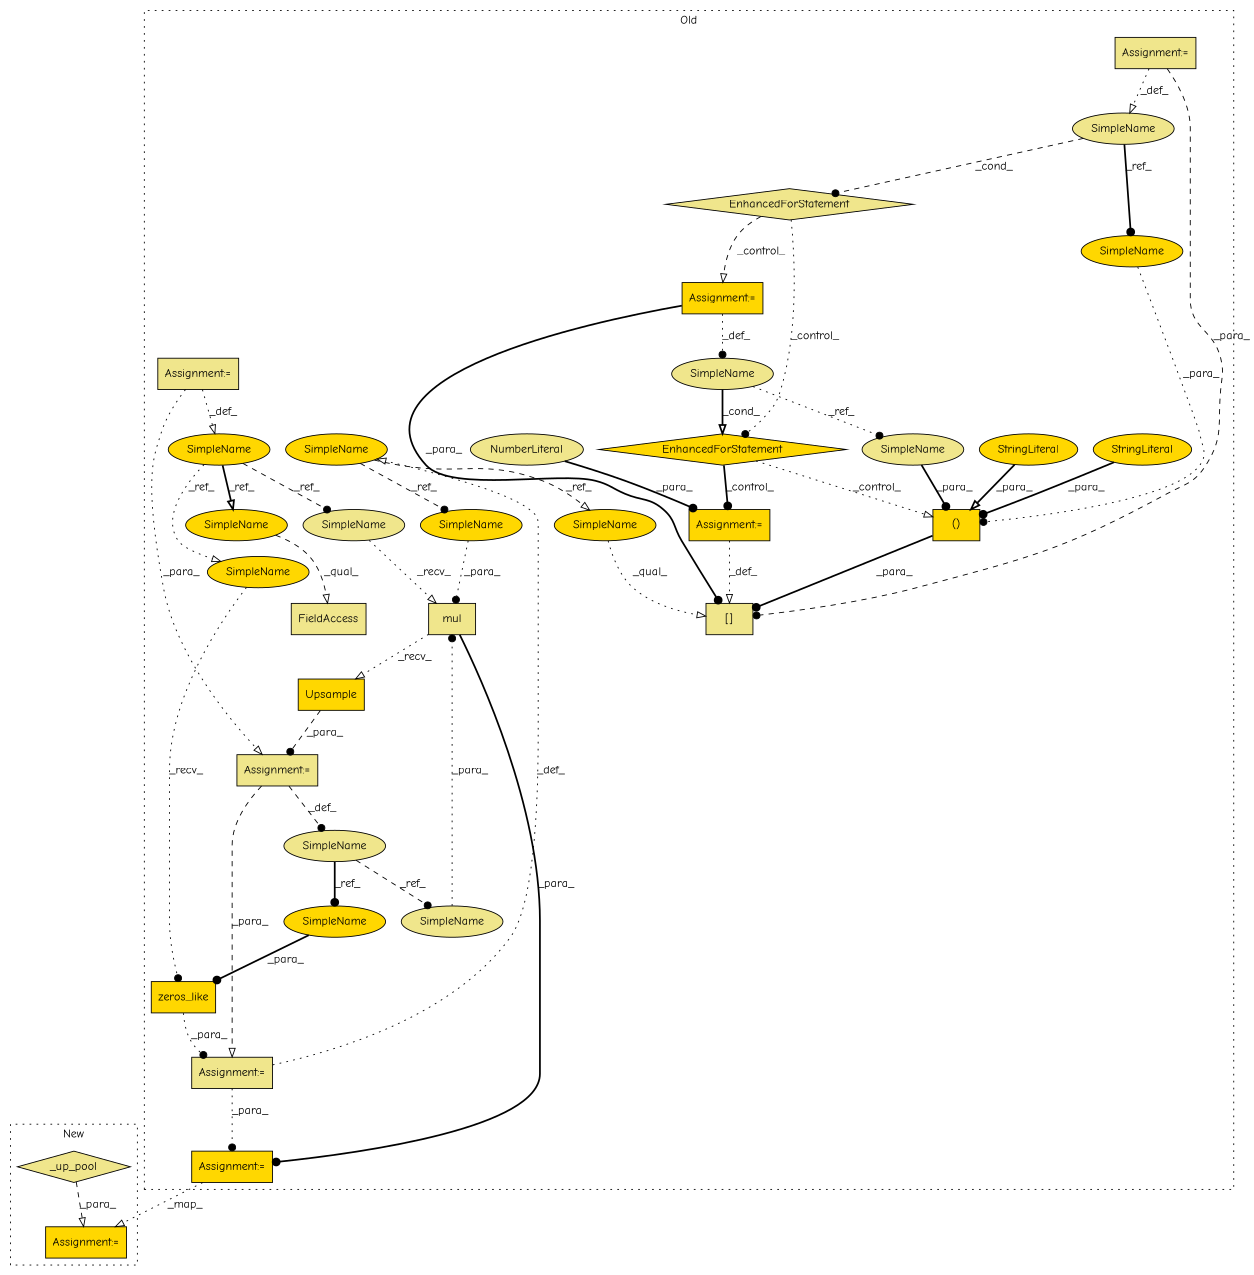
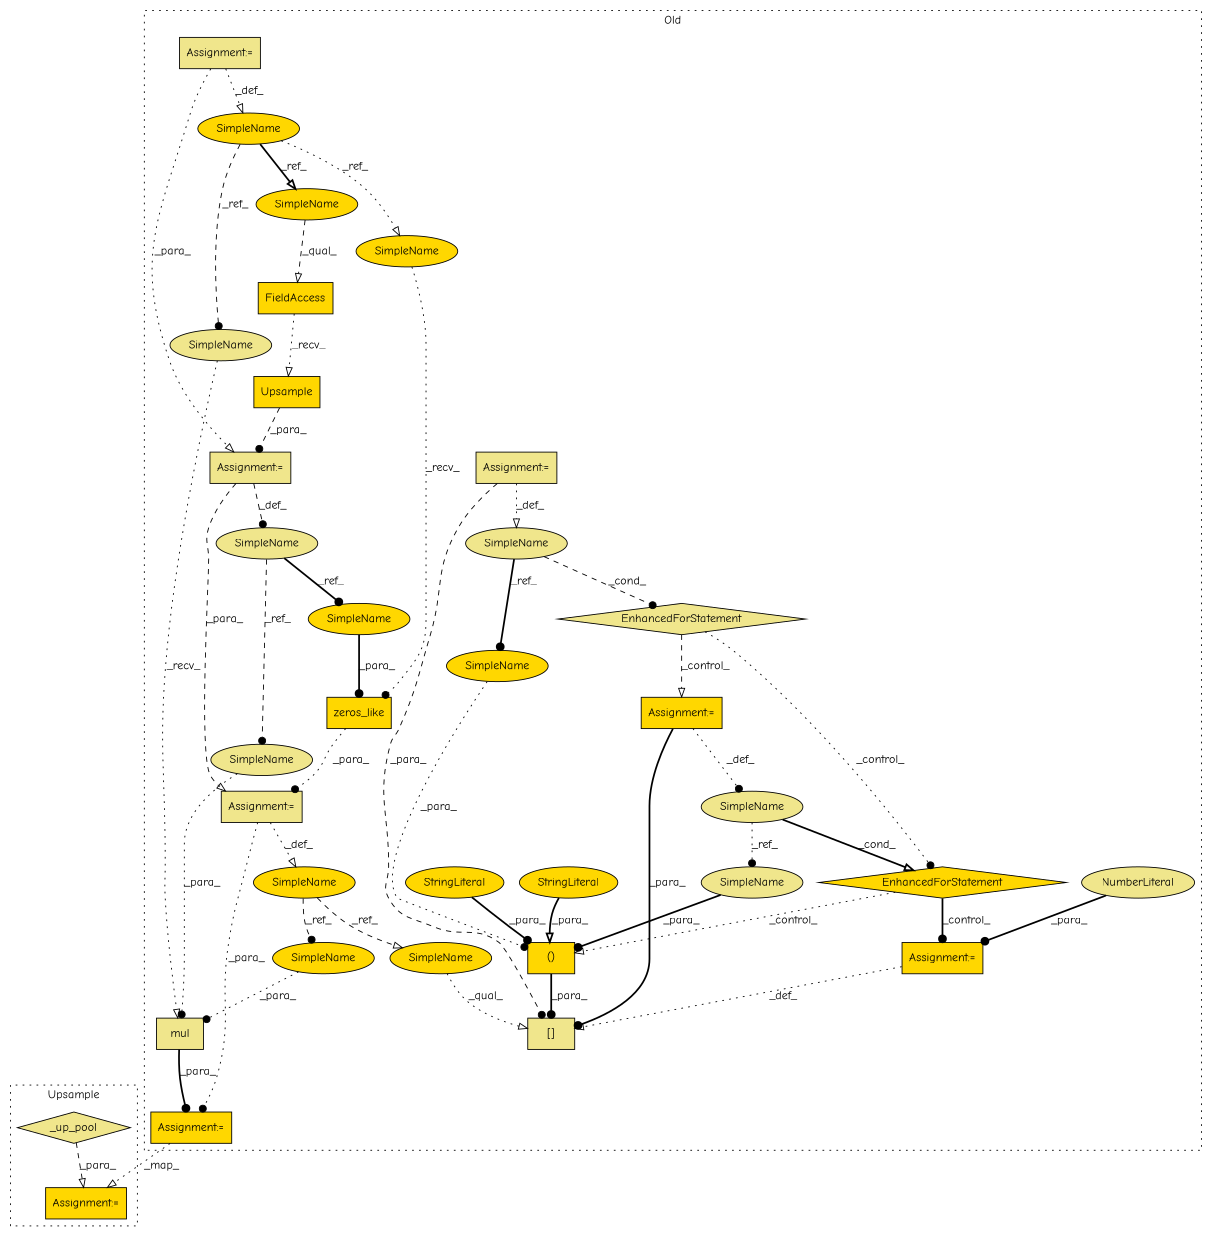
(329, 619) -> (296, 298)
(396, 654) -> (292, 341)
(74, 1134) -> (74, 1095)
